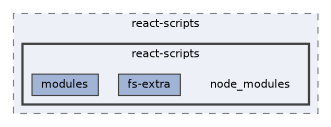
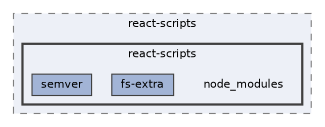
(65, 85) -> (62, 85)
